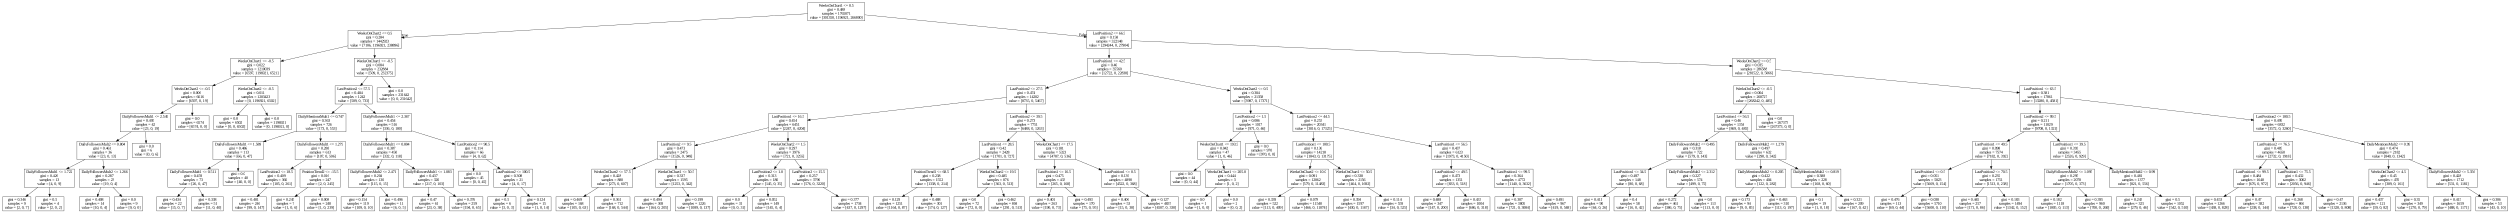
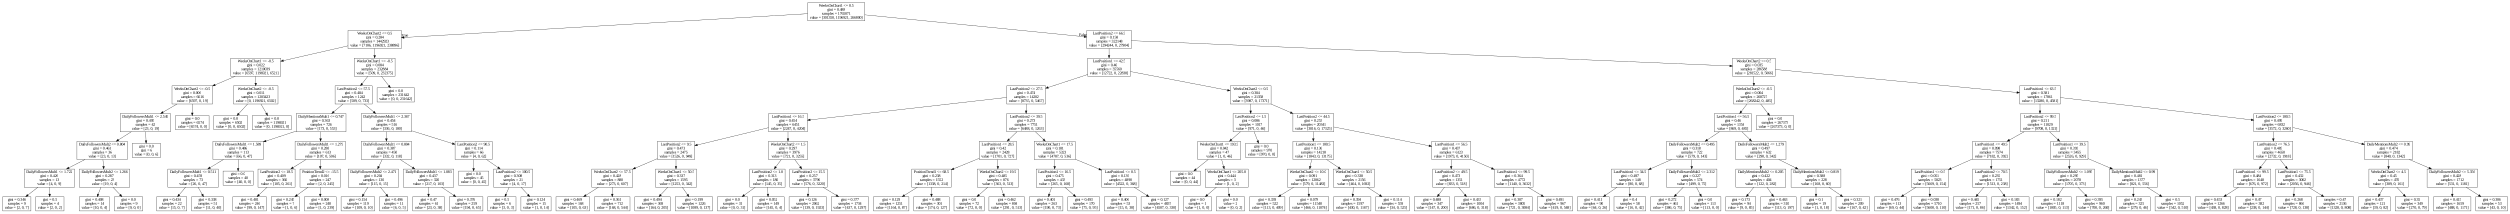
none -> (808, 204)
(2335, 204) -> (2335, 204)
